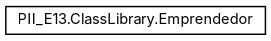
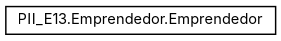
(136, 20) -> (141, 20)
